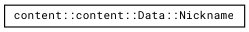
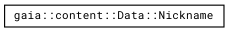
(125, 16) -> (114, 16)
